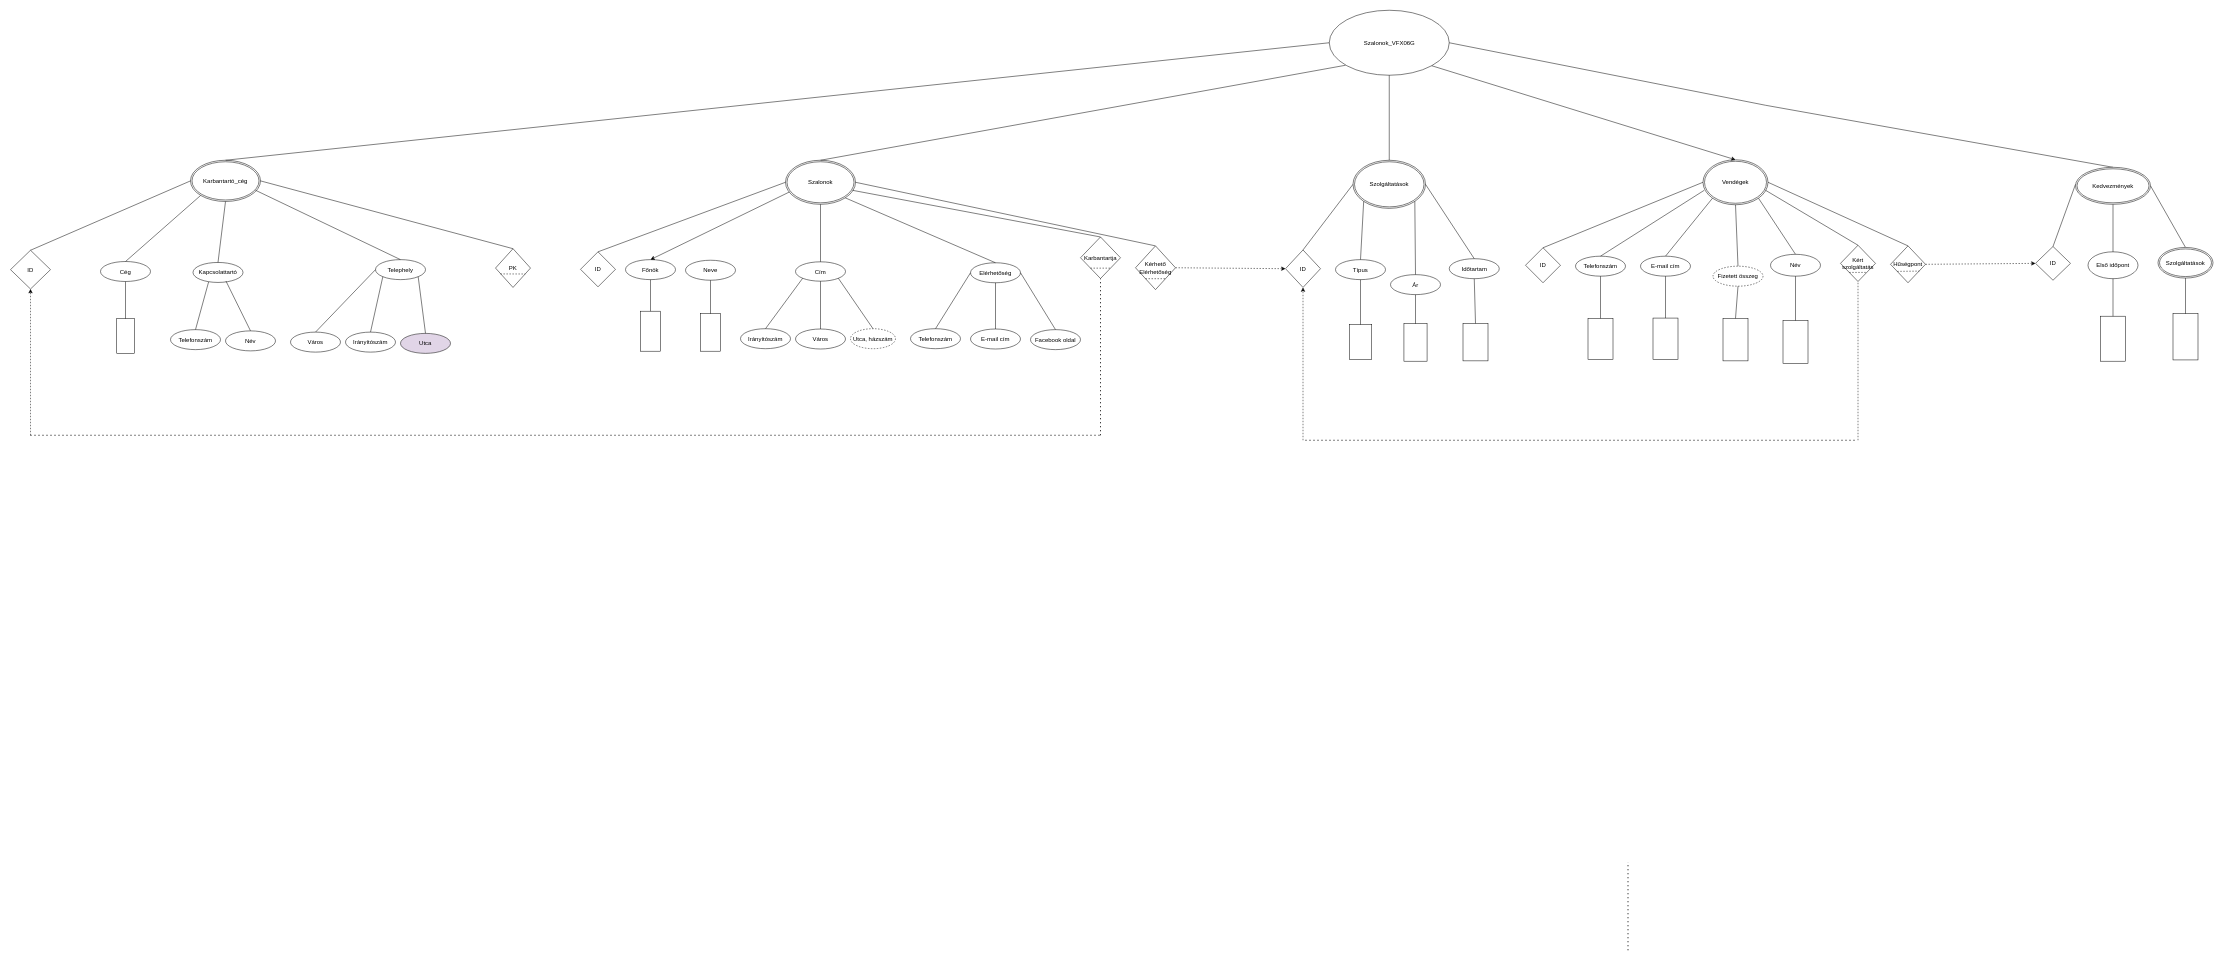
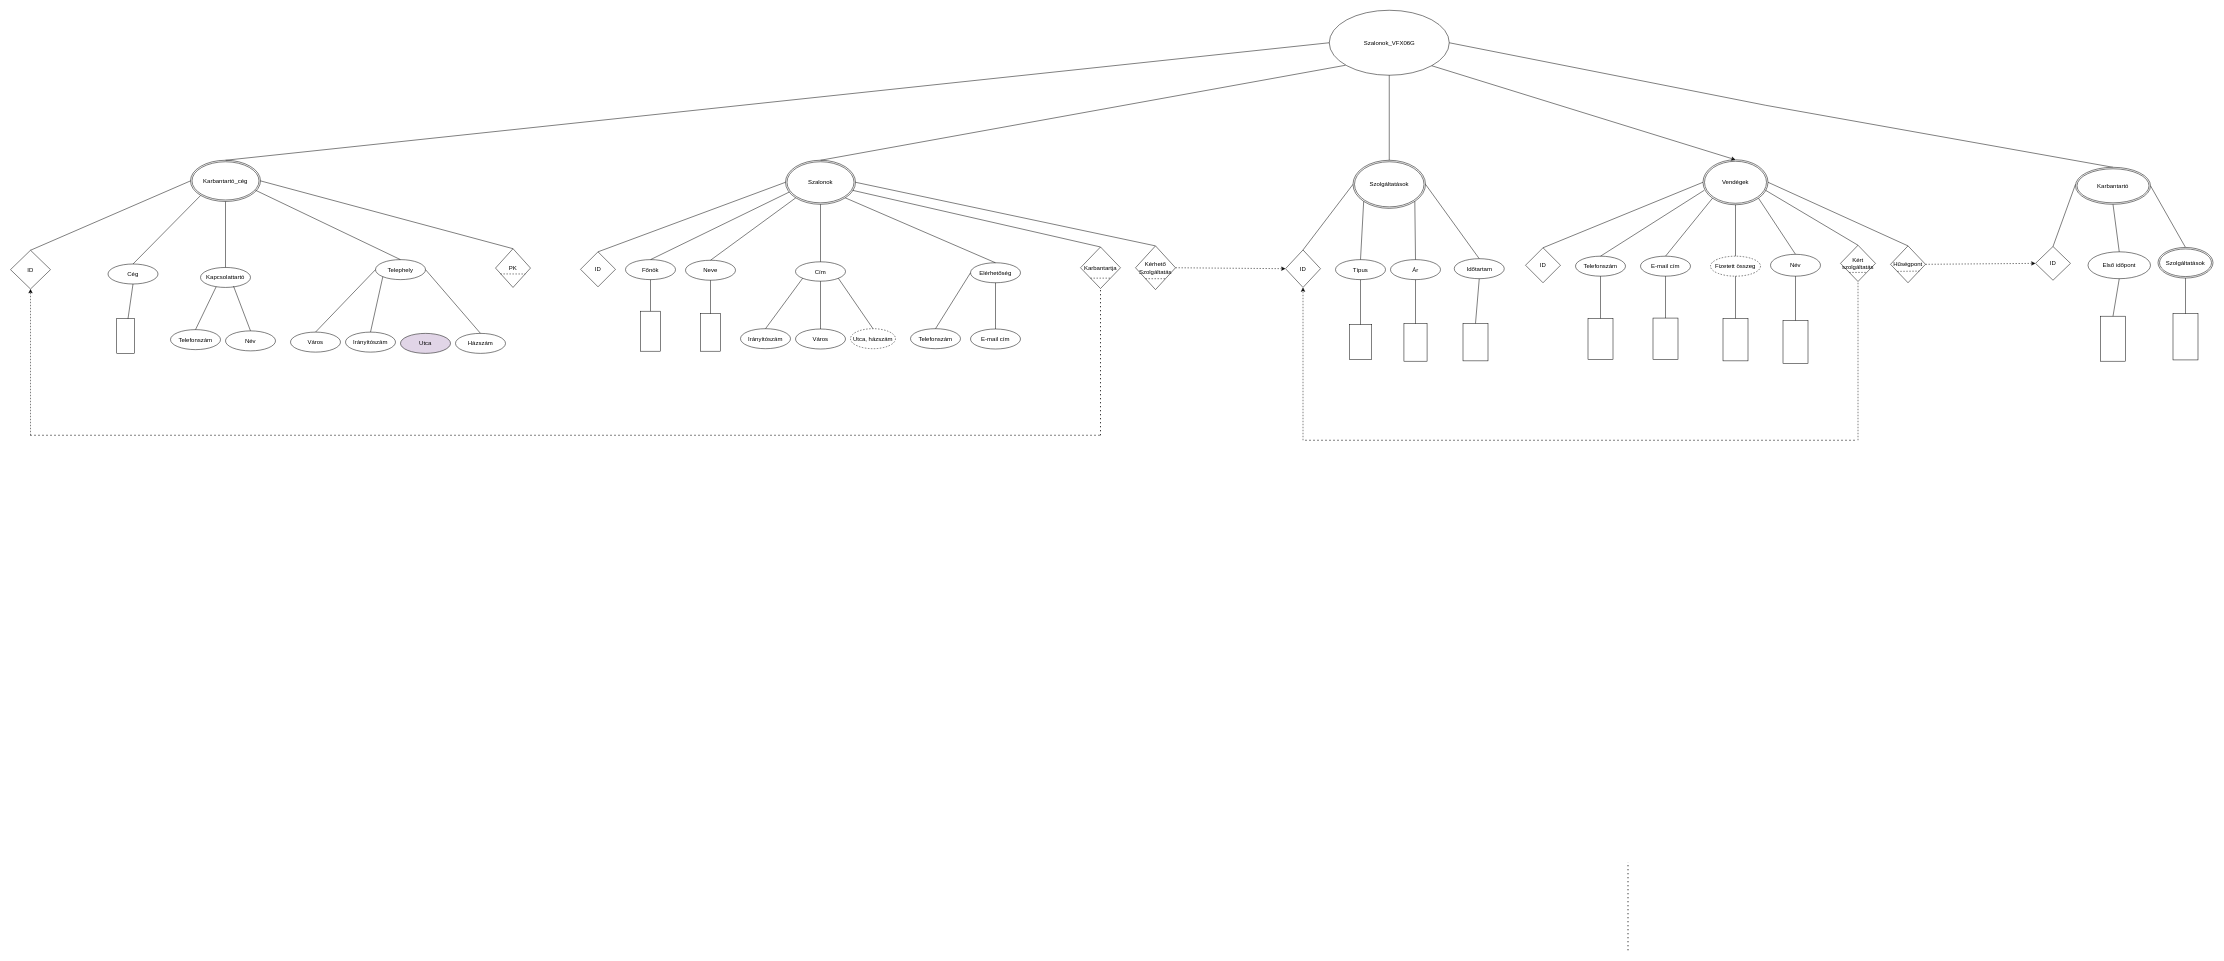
(2113, 186) -> (2113, 186)
none -> (753, 229)
(655, 257) -> (653, 258)
(1100, 258) -> (1100, 268)
(2113, 265) -> (2119, 265)
(1155, 268) -> (1155, 268)
(1474, 269) -> (1479, 269)
(125, 272) -> (133, 274)
(218, 272) -> (225, 277)
(1738, 276) -> (1735, 266)
(1415, 285) -> (1415, 270)
(1038, 301) -> none
none -> (453, 302)
(422, 306) -> none
(1055, 340) -> none
none -> (480, 343)
